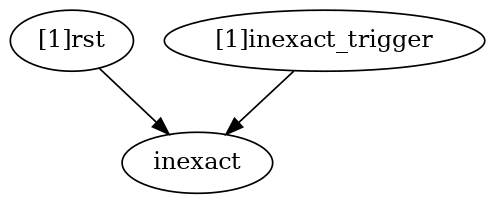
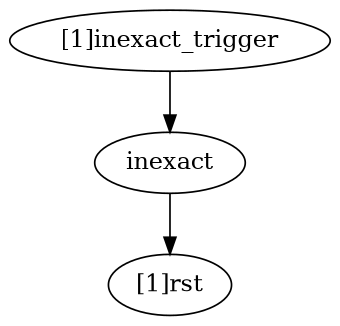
(128, 95) -> (170, 216)
